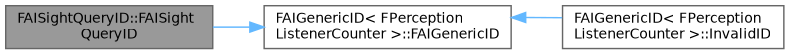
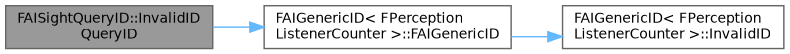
(544, 18) -> (530, 37)
(109, 27) -> (109, 27)
